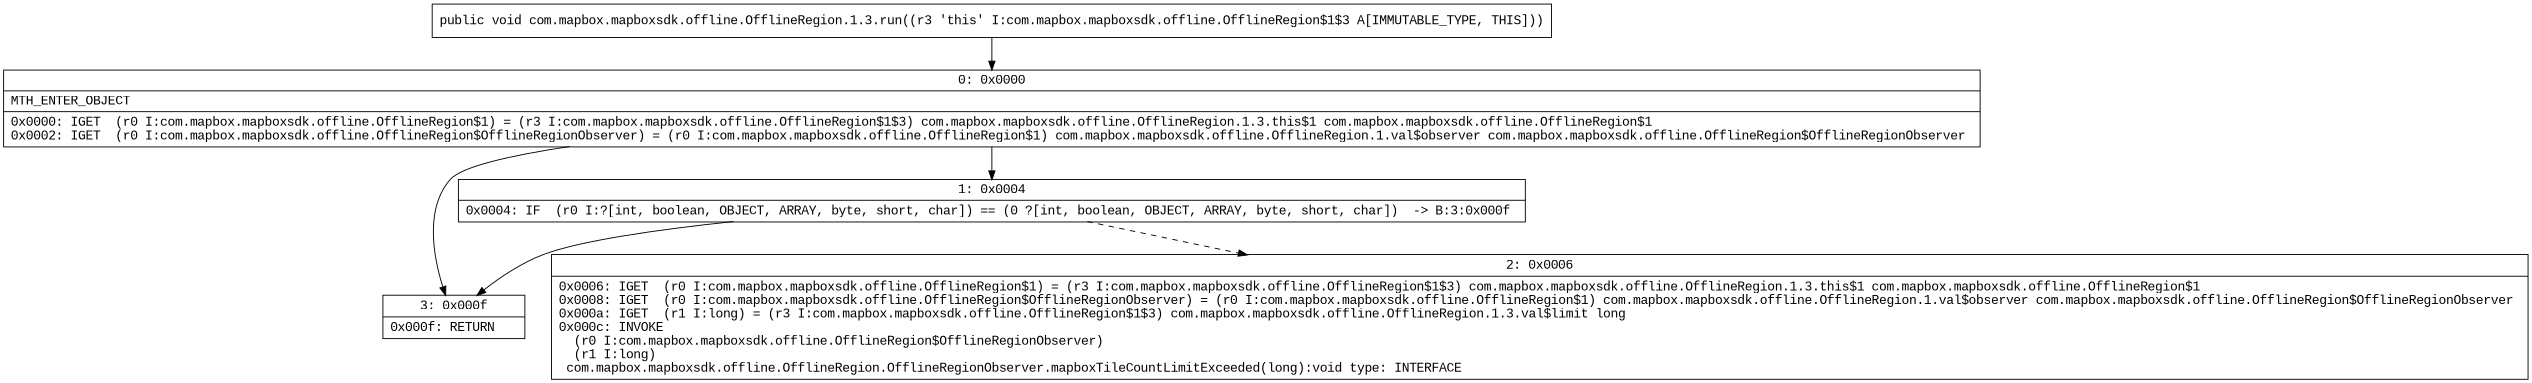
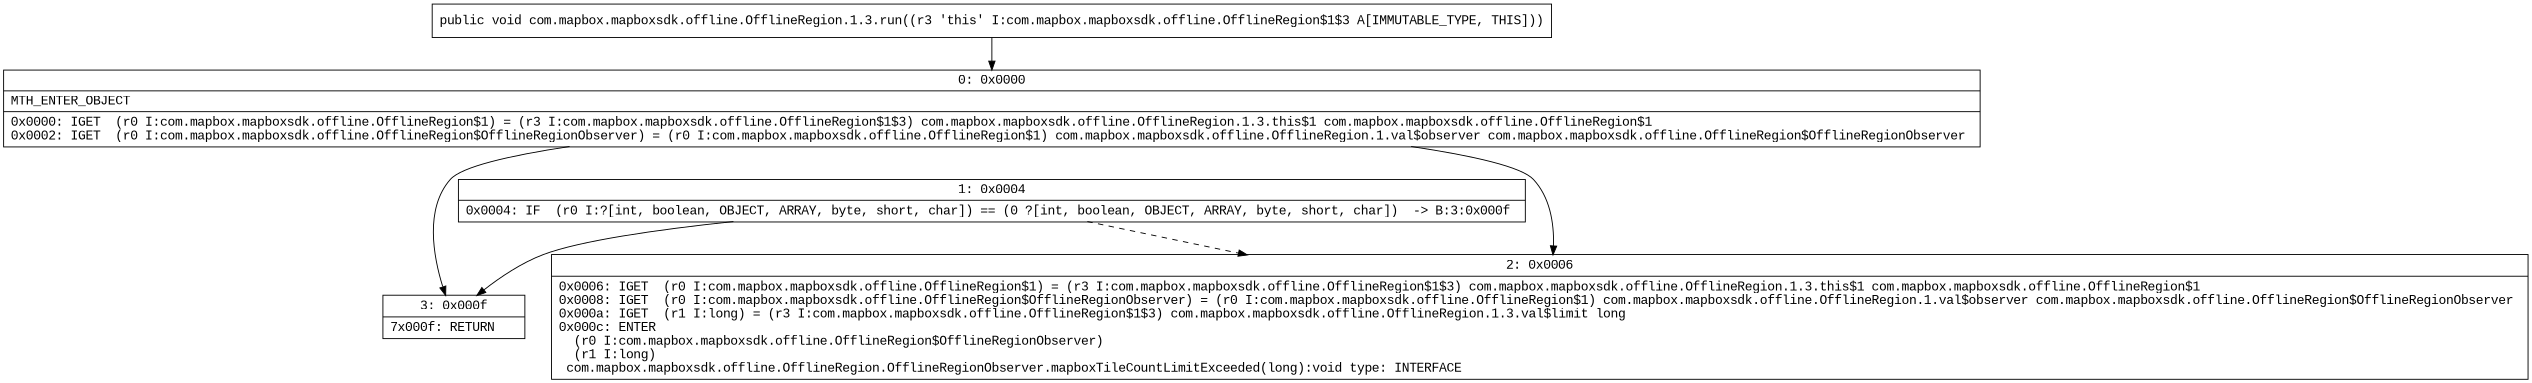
(992, 159) -> (1508, 167)
(454, 327) -> (454, 327)
(619, 327) -> (615, 327)
